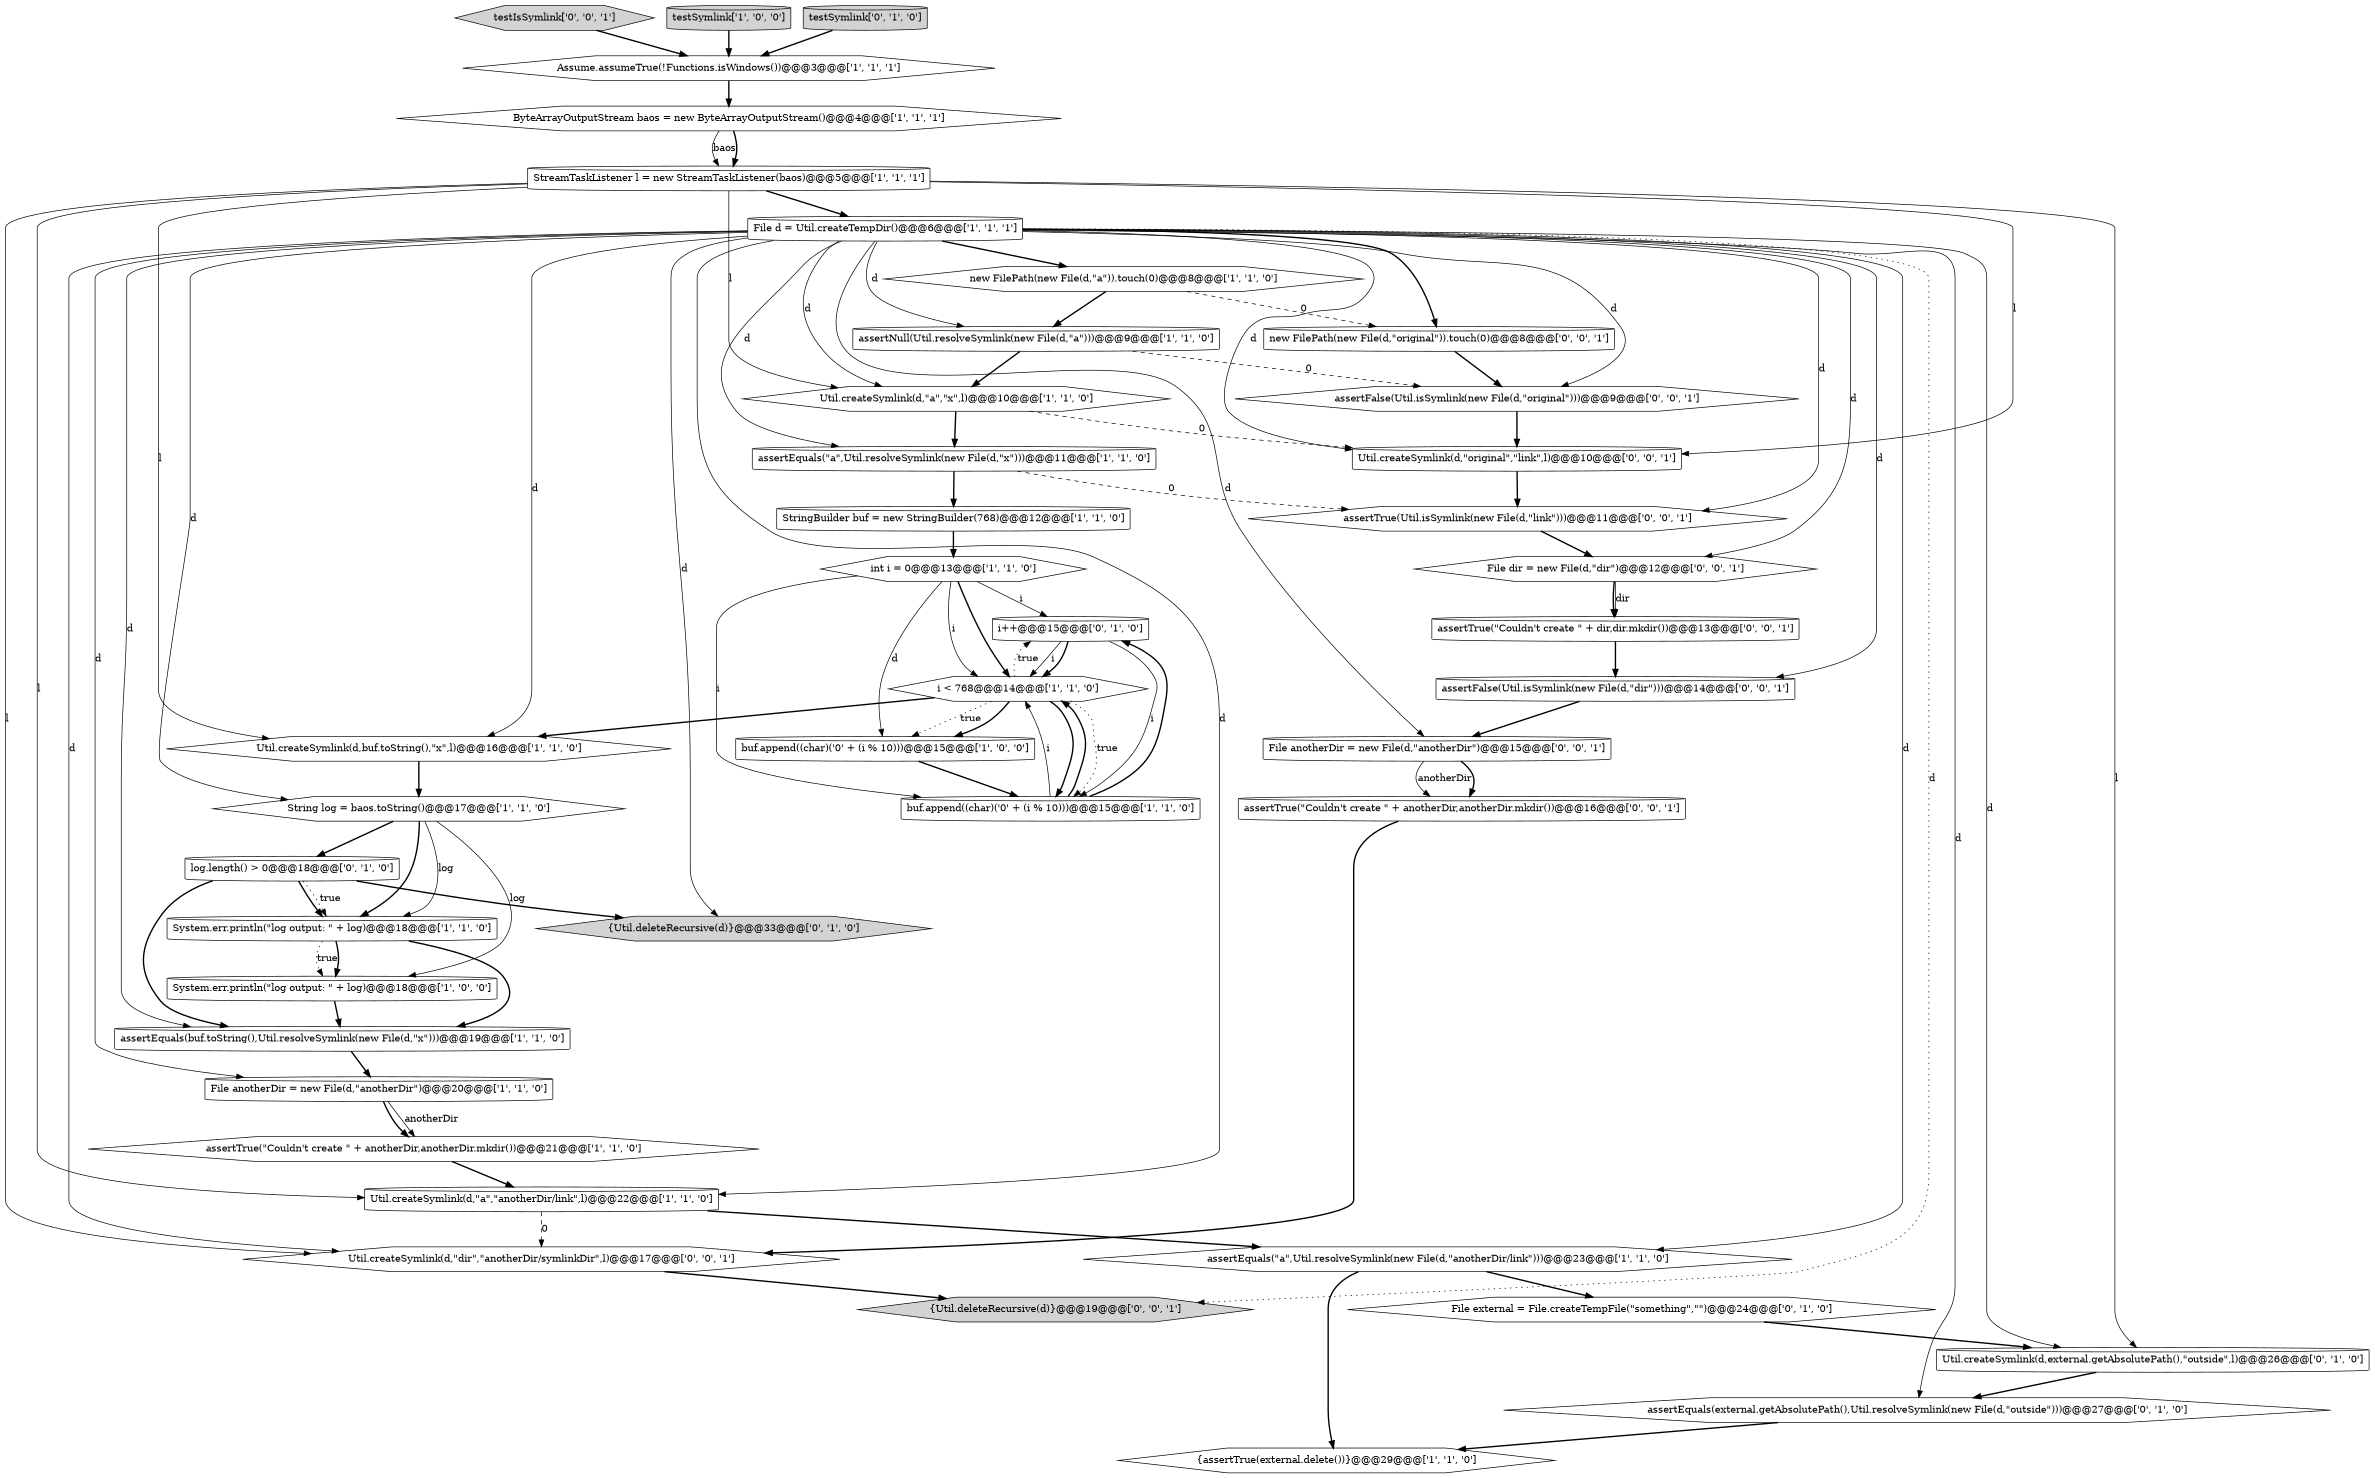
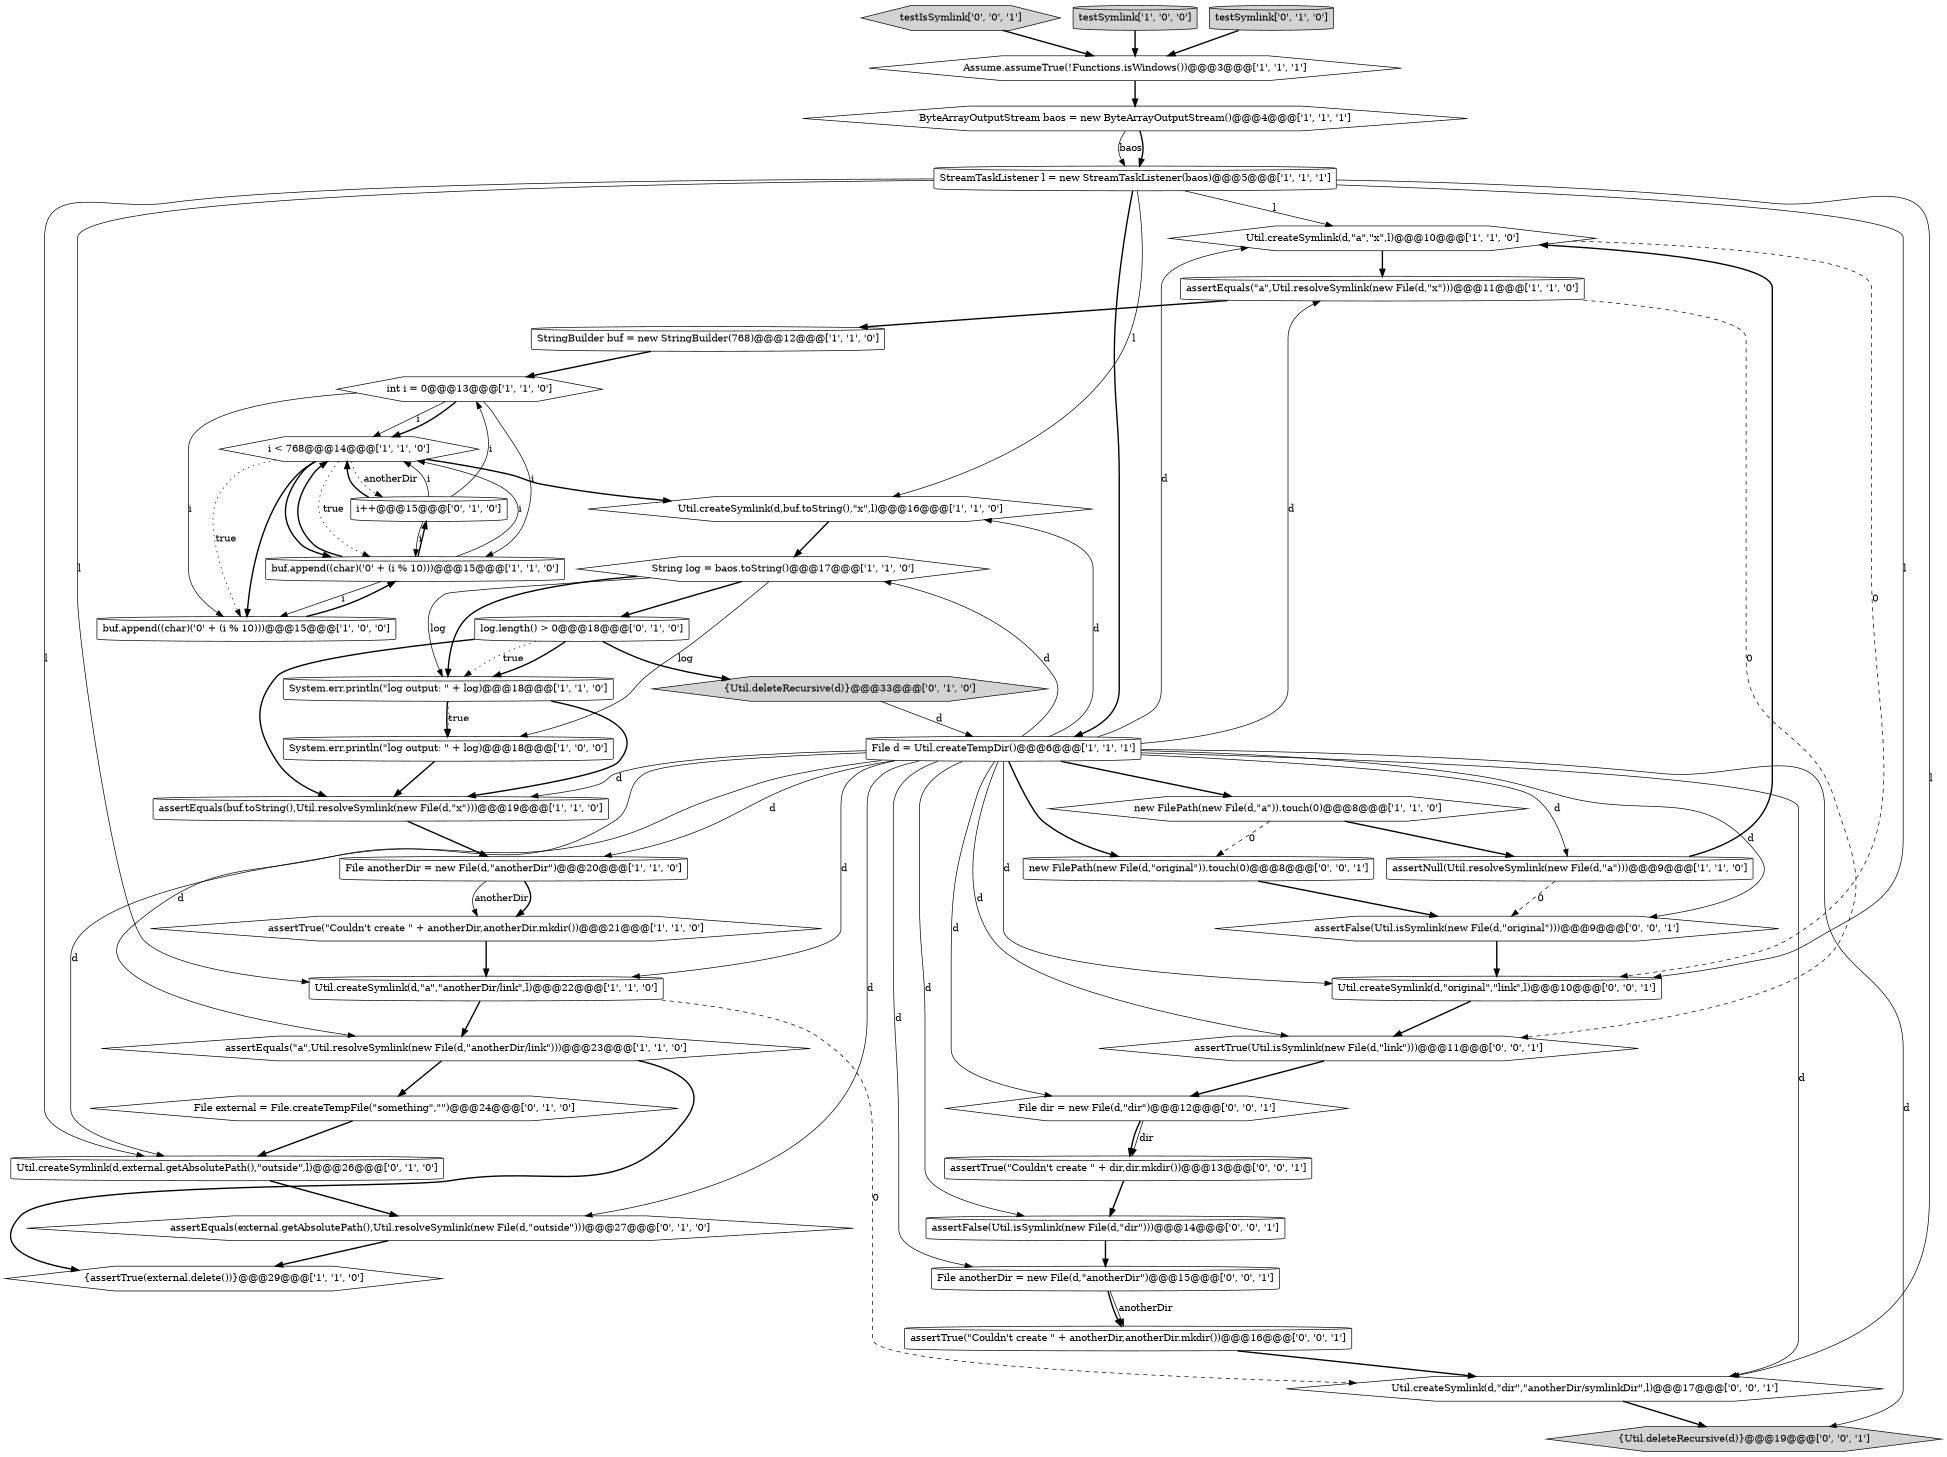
(679, 551) -> (923, 718)
none -> (334, 598)
(1009, 598) -> (486, 459)
(1929, 658) -> (1823, 796)
(895, 659) -> (190, 509)
(1028, 659) -> (391, 479)
